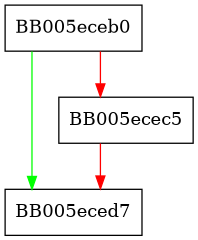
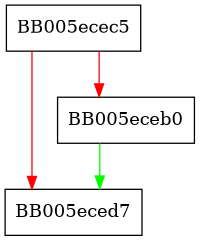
(100, 68) -> (99, 68)
